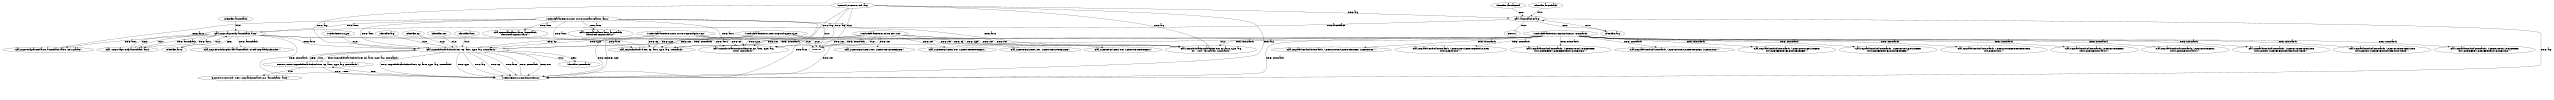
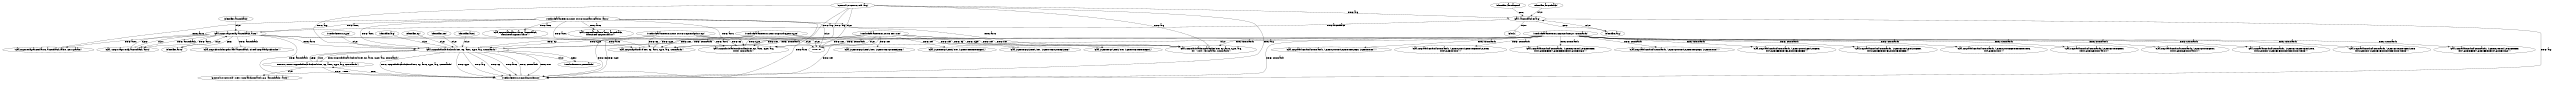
(1512, 34) -> (1512, 34)
(299, 58) -> (299, 58)
(579, 65) -> (579, 65)
